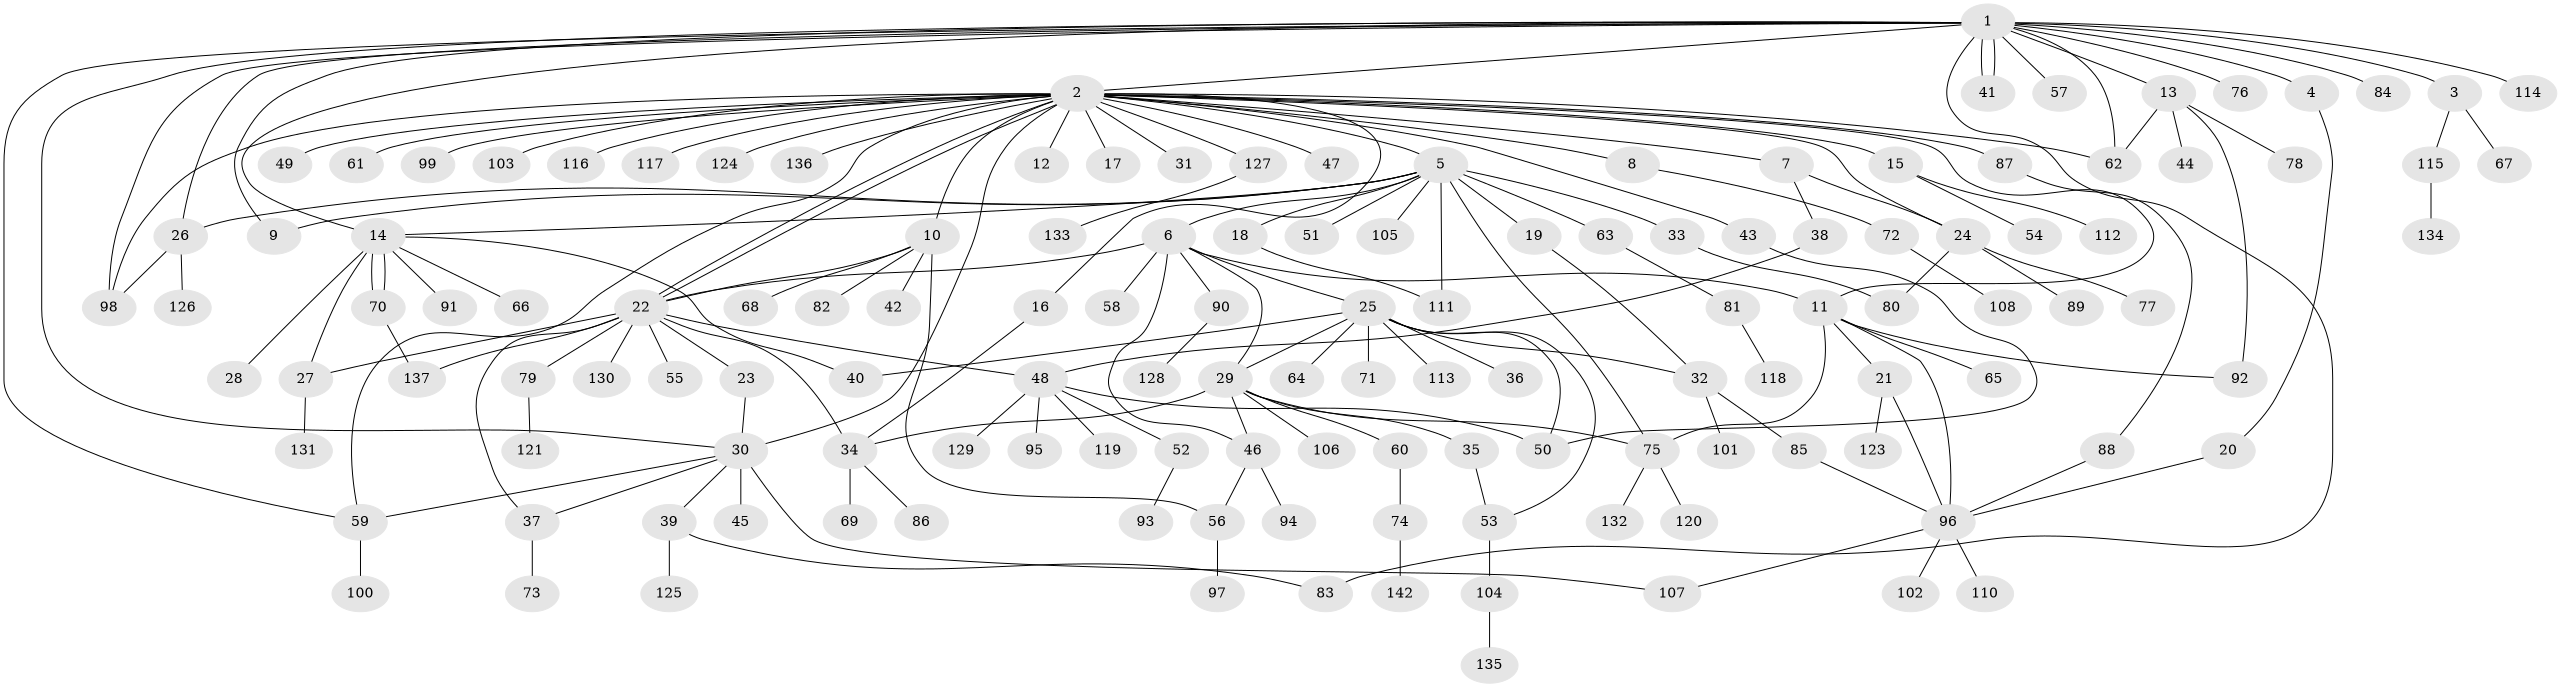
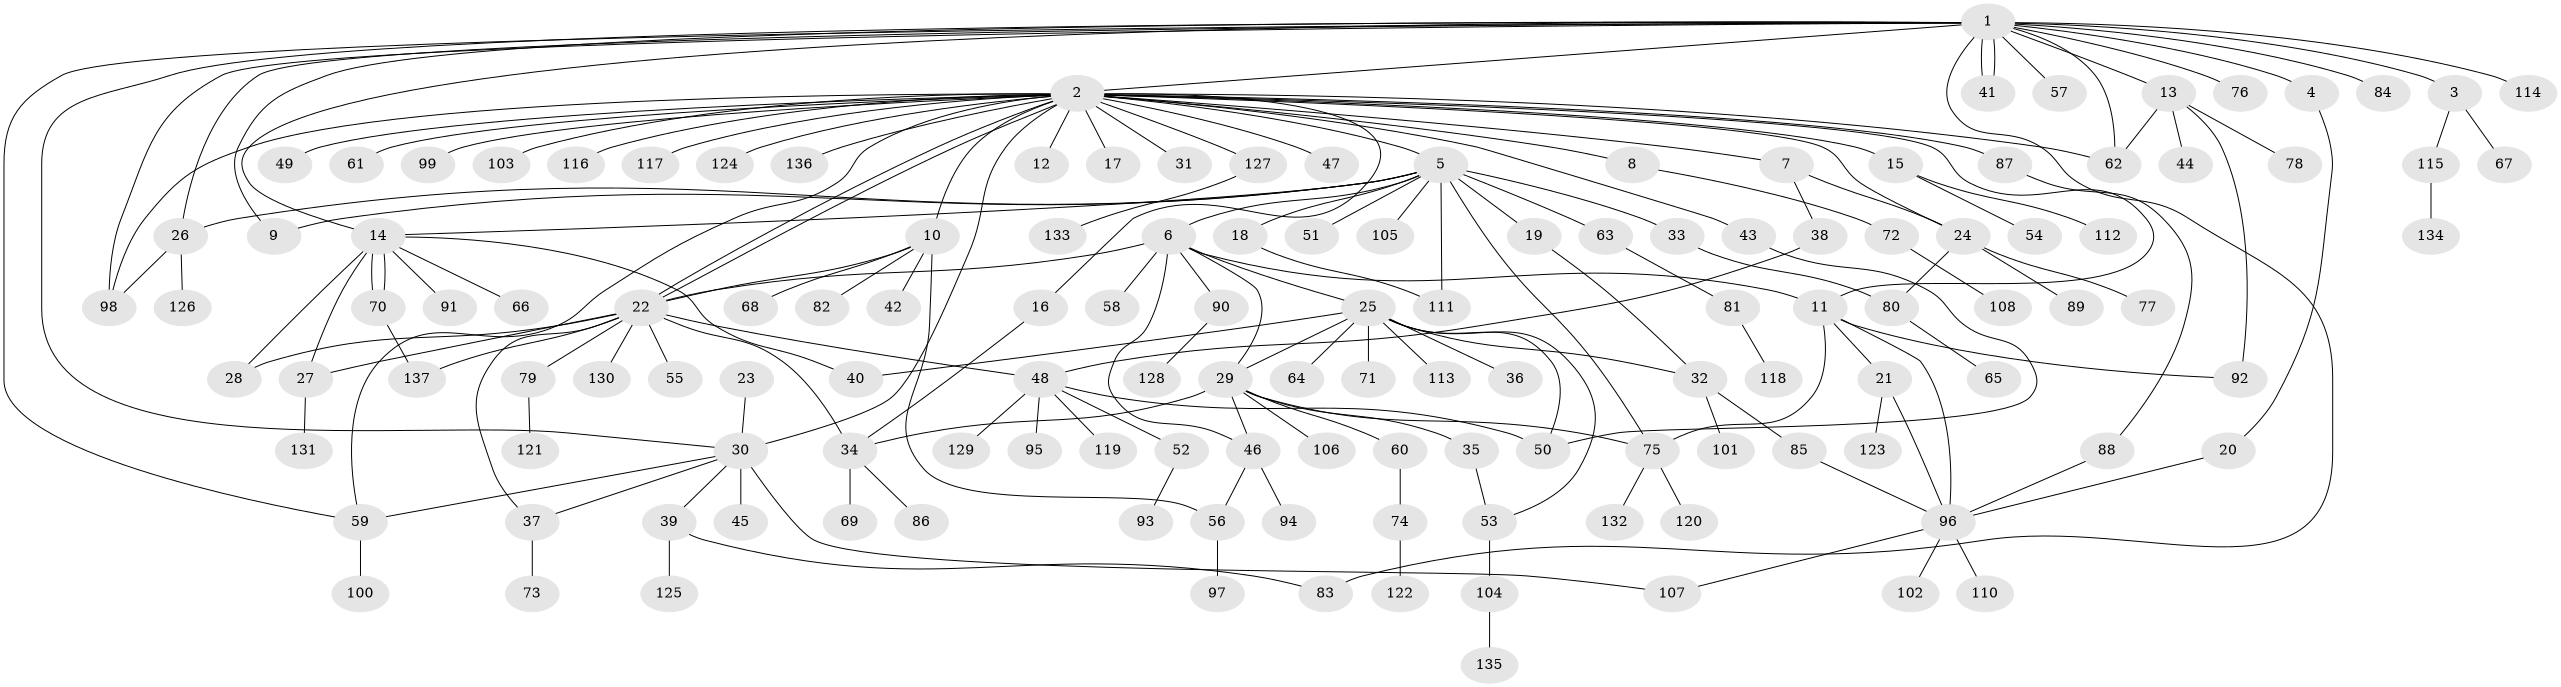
(694, 344) -> (380, 340)
(1913, 347) -> (1936, 339)
(1400, 594) -> (1400, 594)
